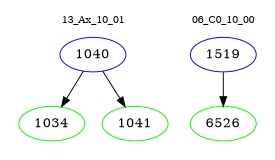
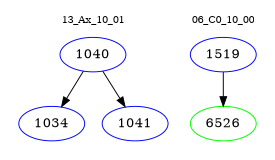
(52, 124) -> (52, 124)
(135, 124) -> (135, 124)
